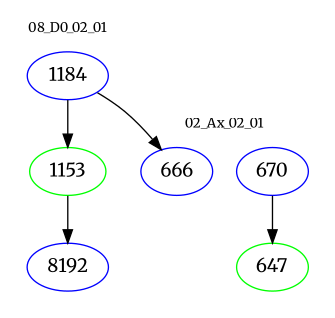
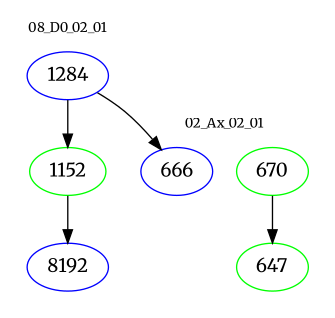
(68, 76) -> (68, 76)
(68, 171) -> (68, 171)
(272, 171) -> (272, 171)
